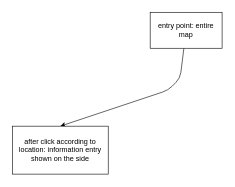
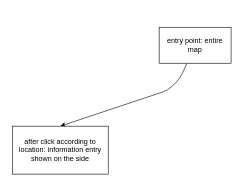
(186, 30) -> (195, 45)
